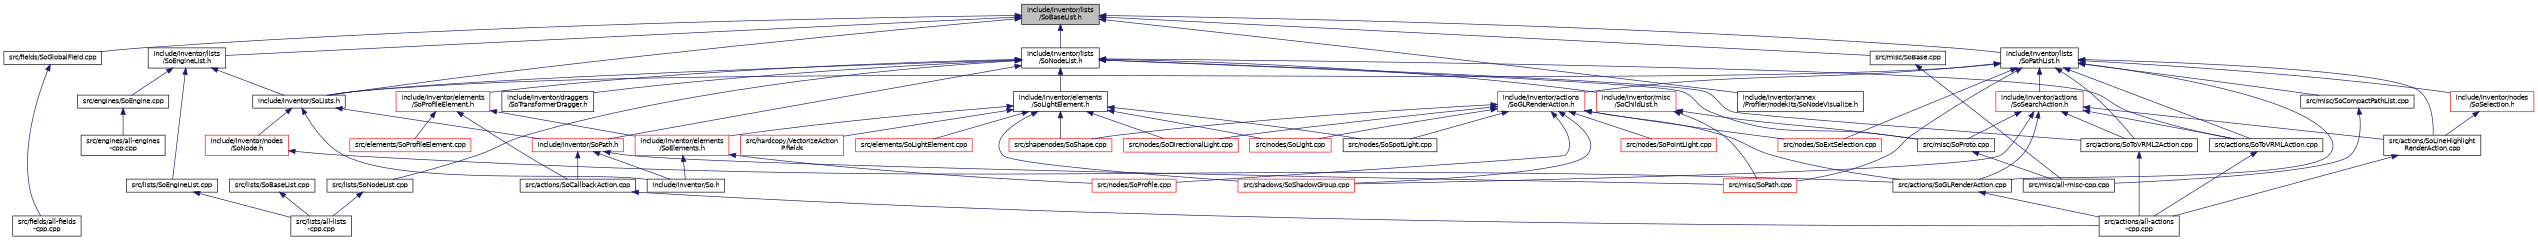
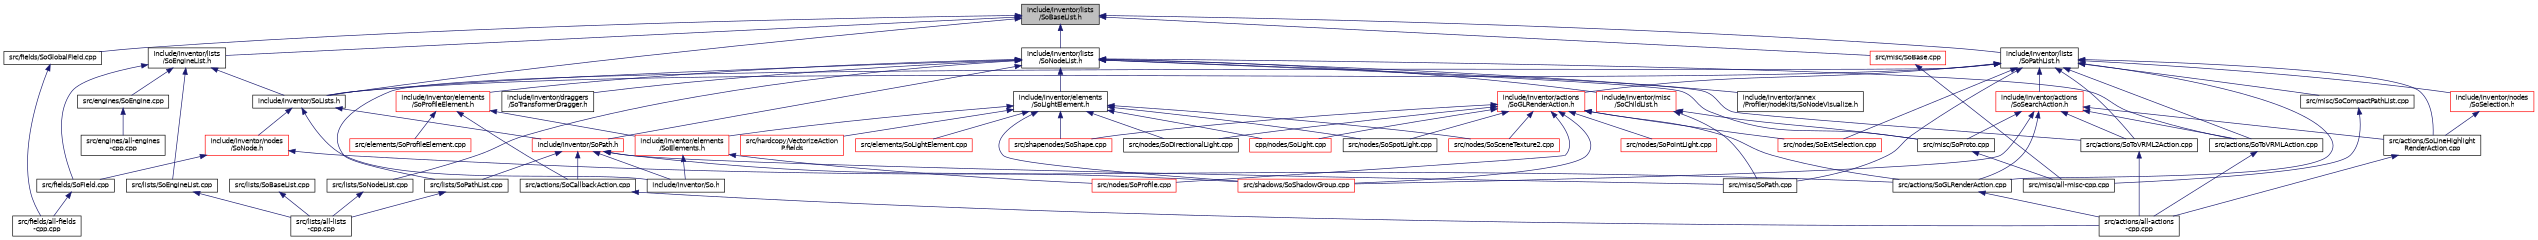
(1422, 55) -> (1422, 71)
(1908, 58) -> (1908, 58)
(1181, 145) -> (1181, 145)
(1290, 145) -> (1290, 145)
none -> (1504, 145)
none -> (767, 168)
none -> (76, 186)
none -> (466, 186)
(1760, 186) -> (1760, 186)
